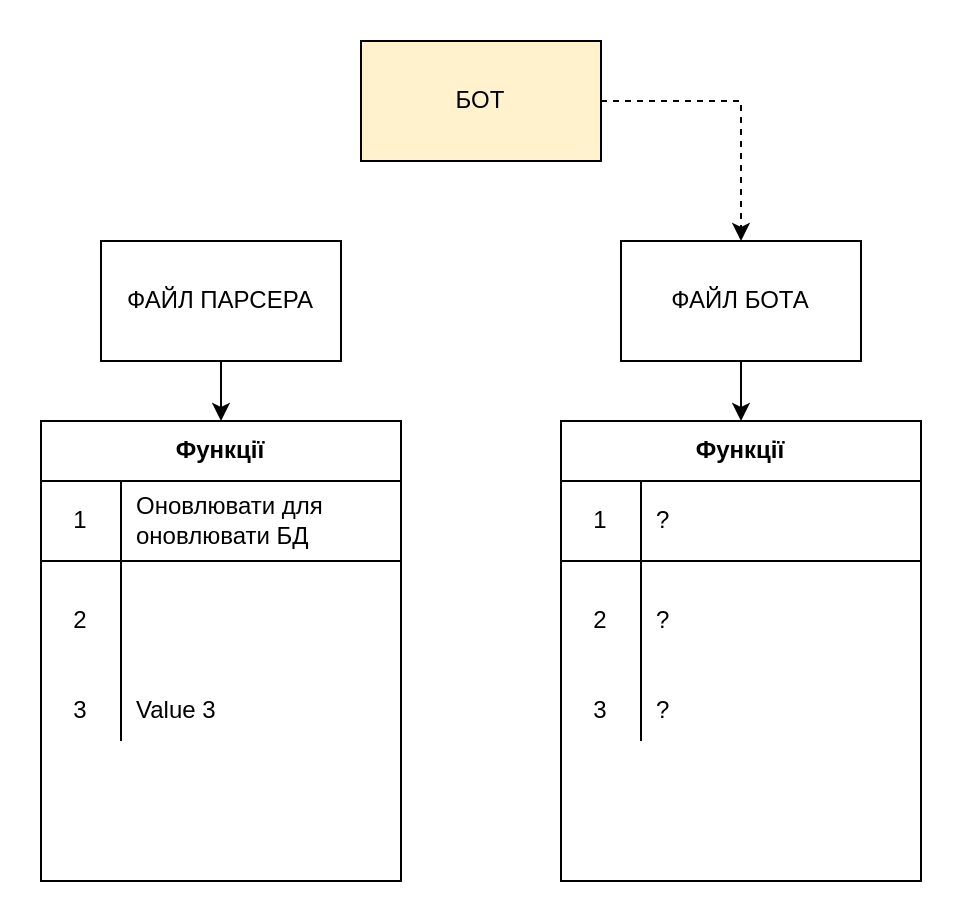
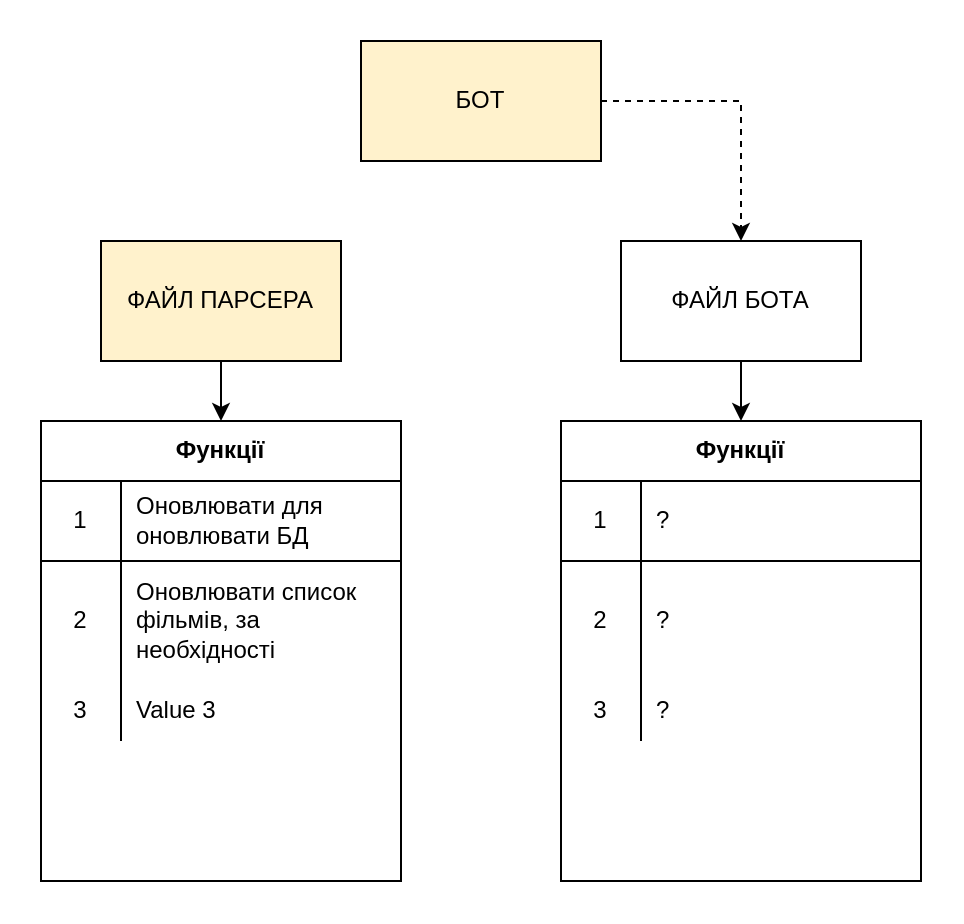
(221, 301) -> (221, 301)
none -> (261, 621)
